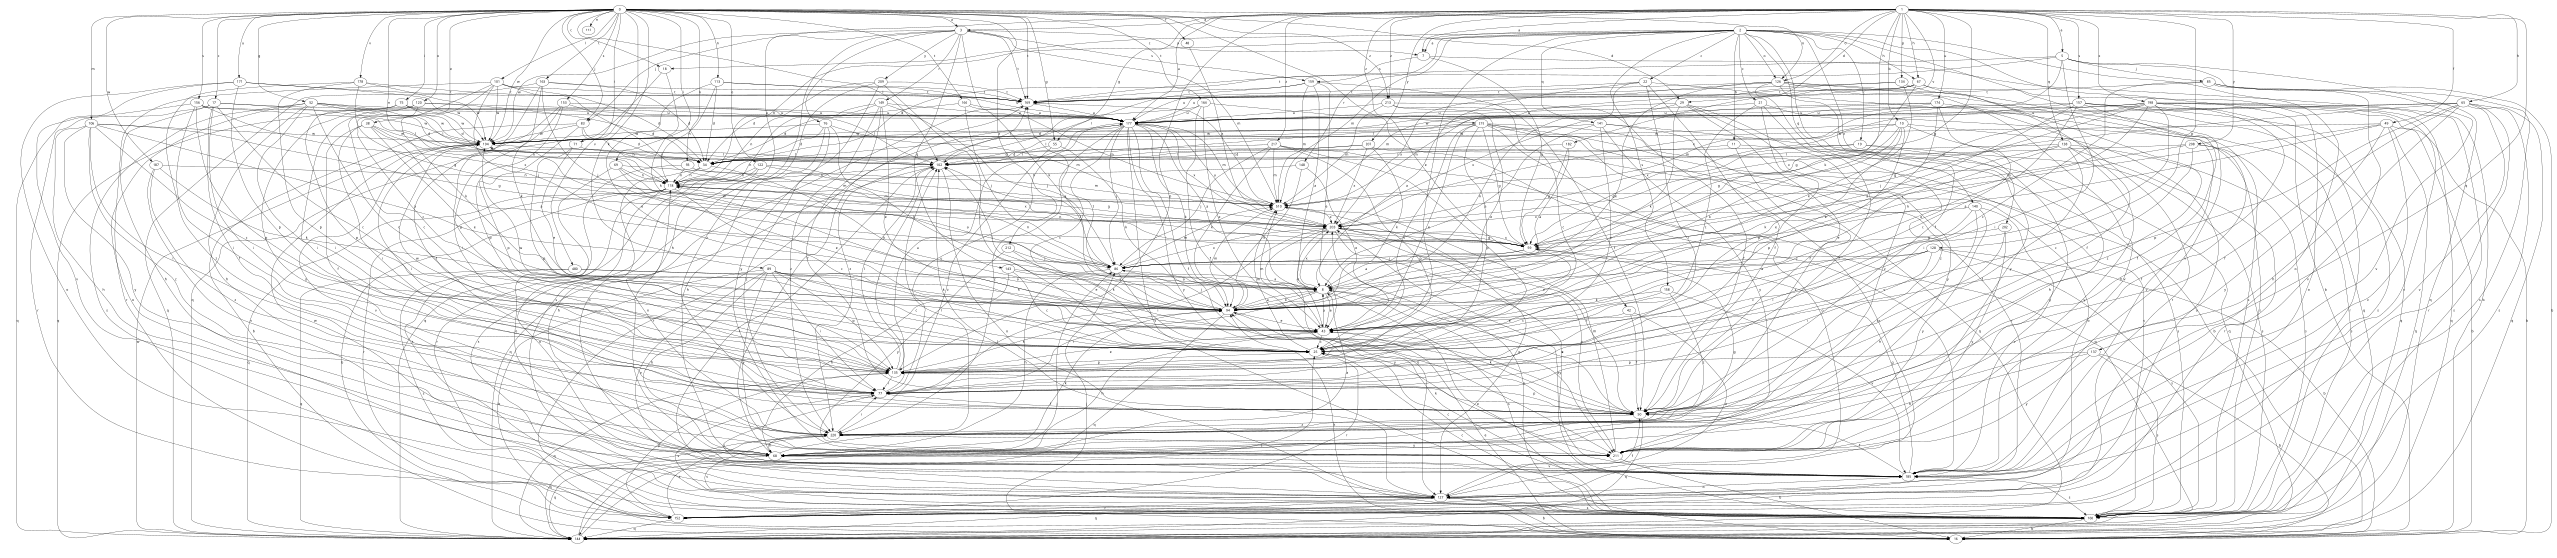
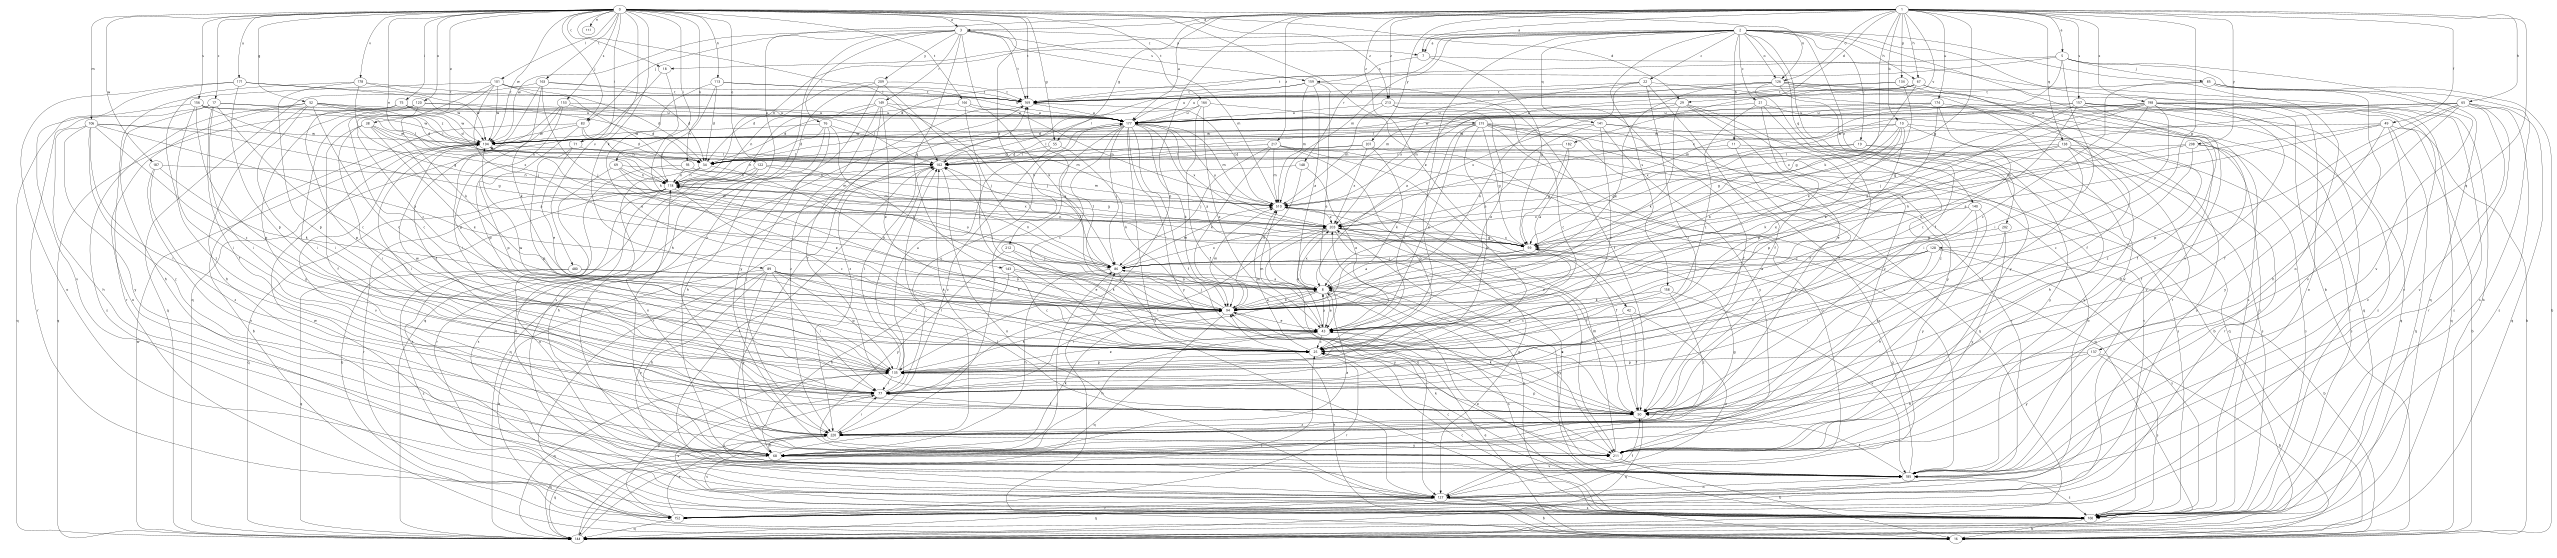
(1187, 43) -> none
(443, 124) -> (443, 124)
none -> (1497, 251)
(2019, 335) -> none
